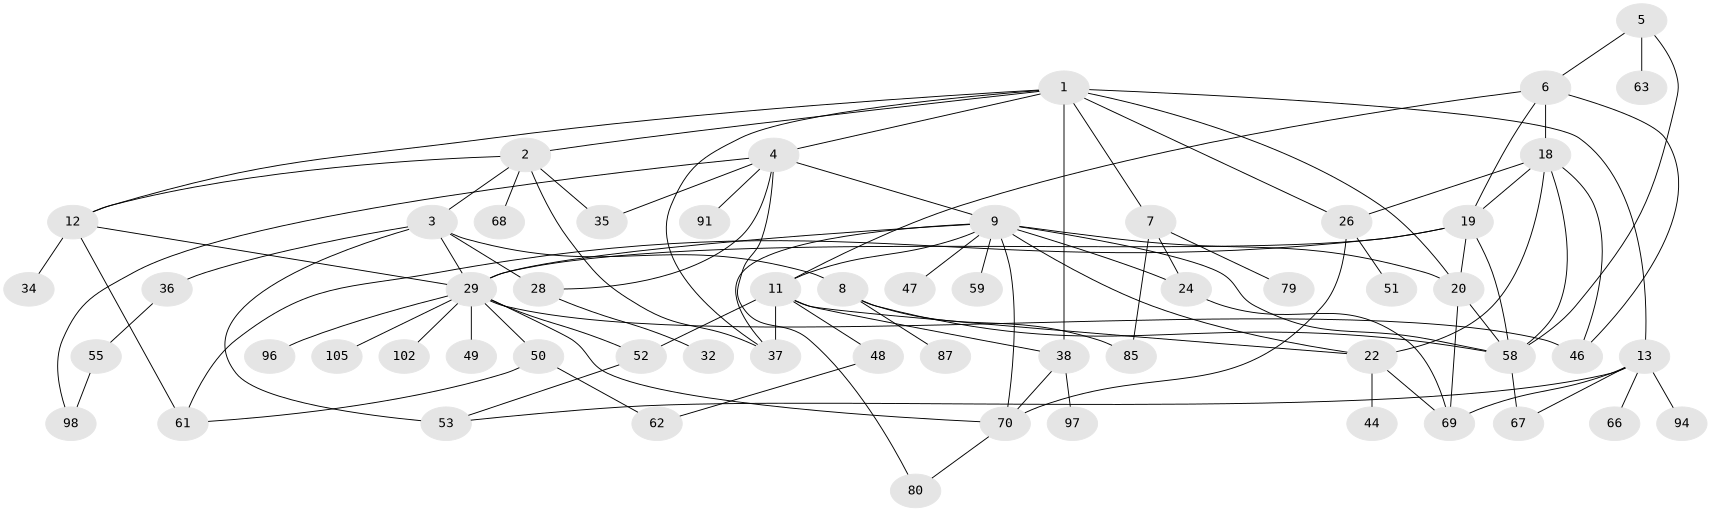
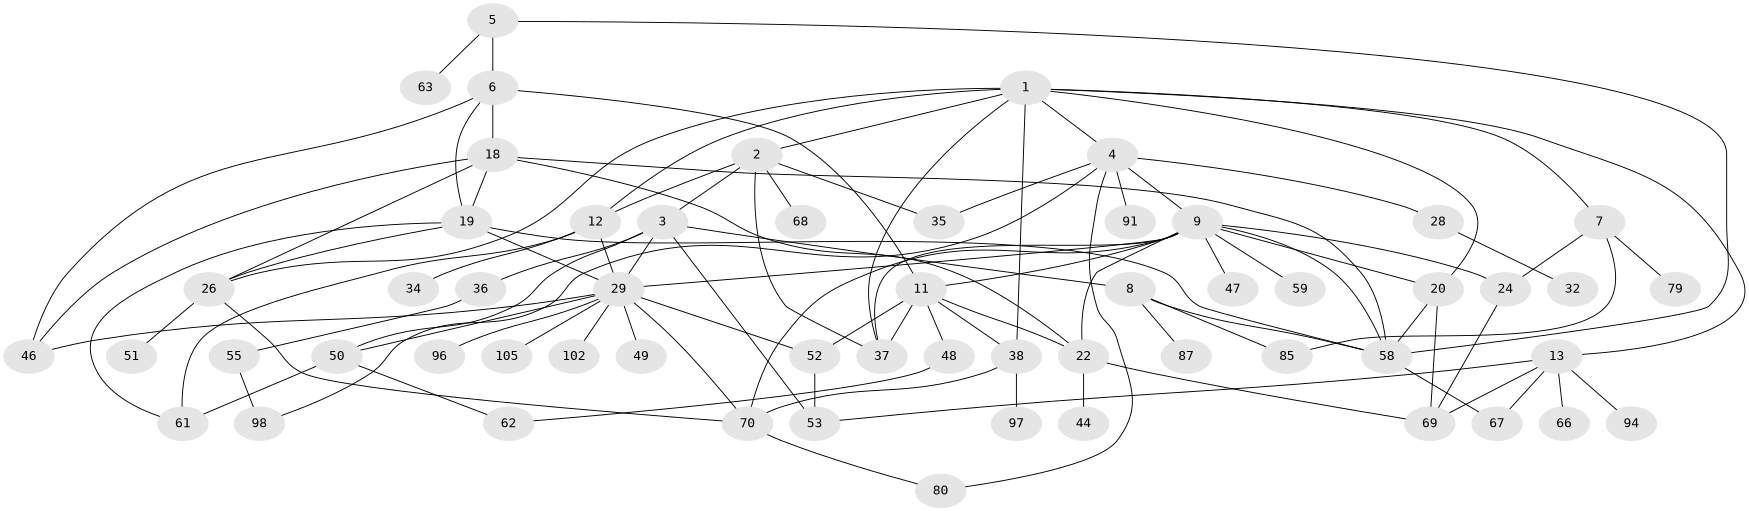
(485, 256) -> (528, 297)
(1463, 256) -> (335, 249)
